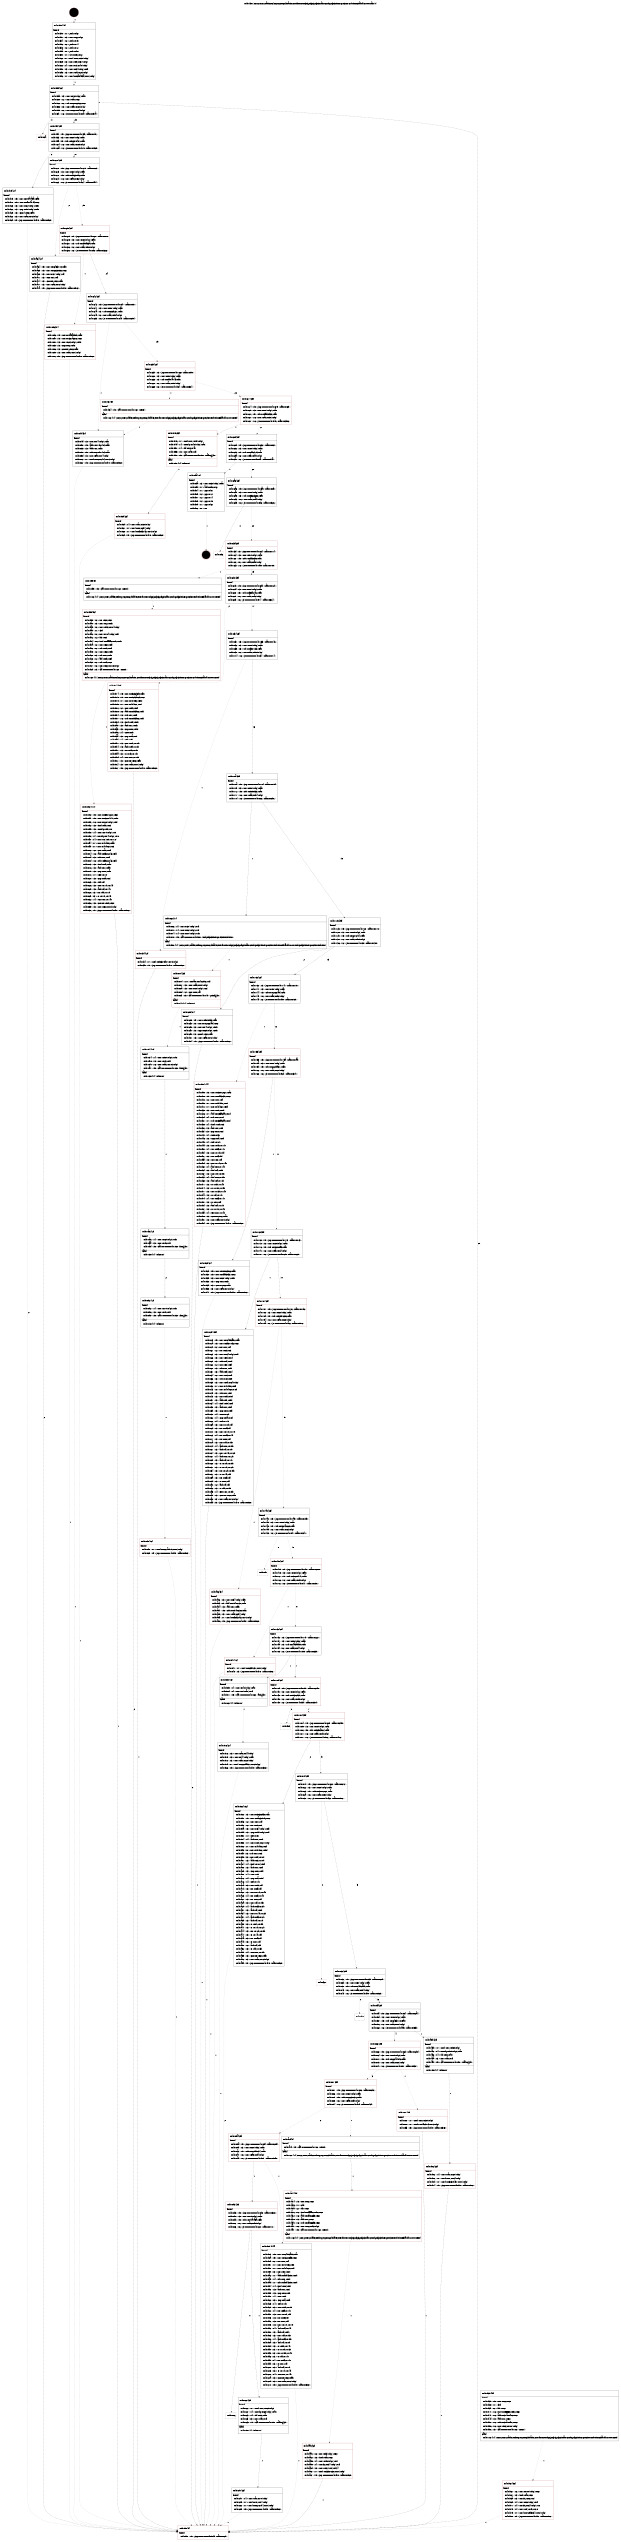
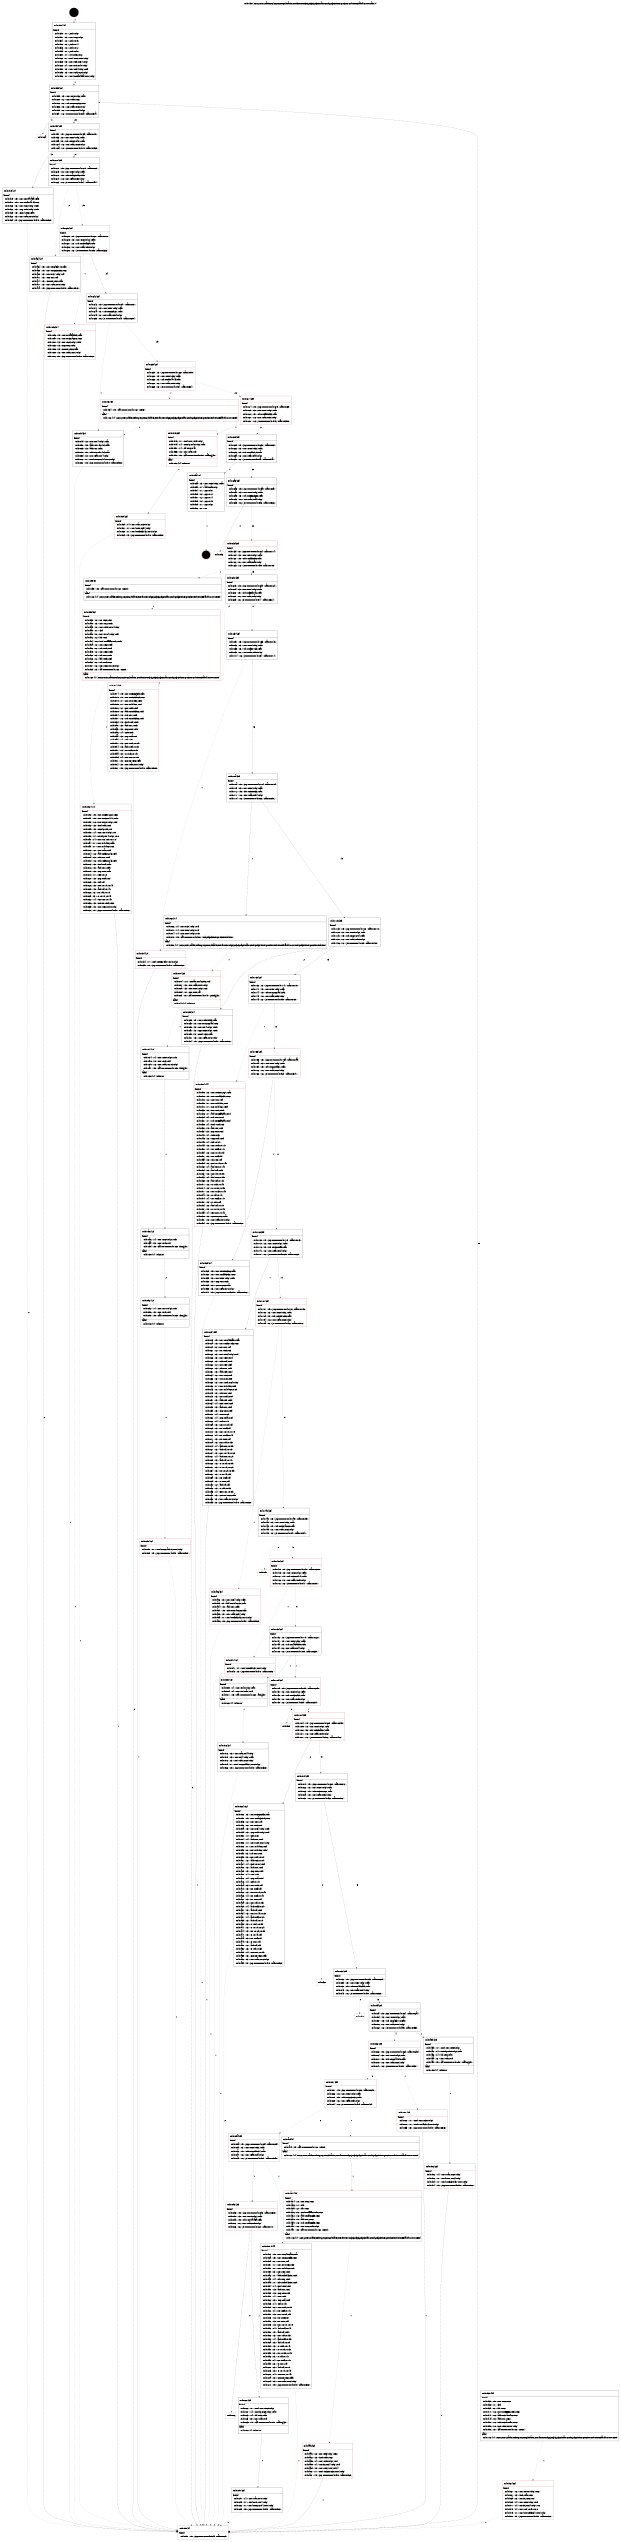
(51, 155) -> (51, 155)
